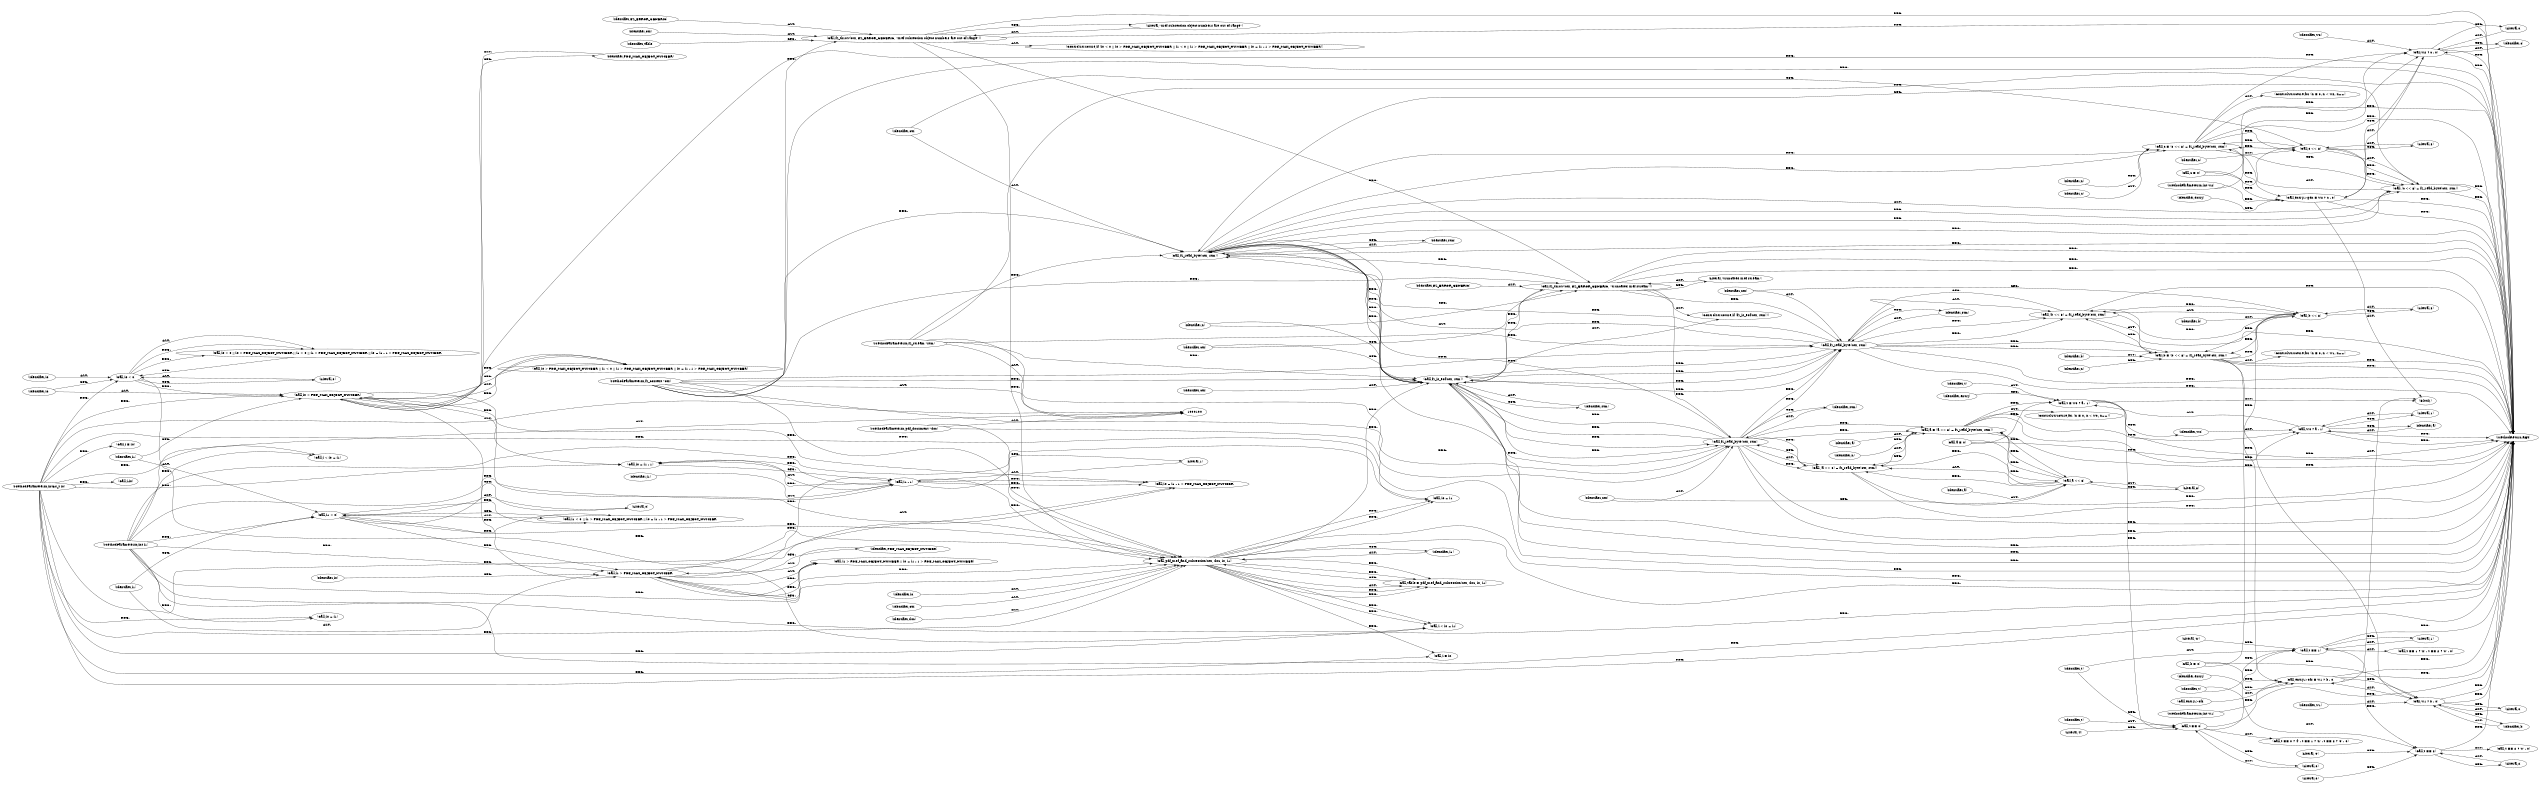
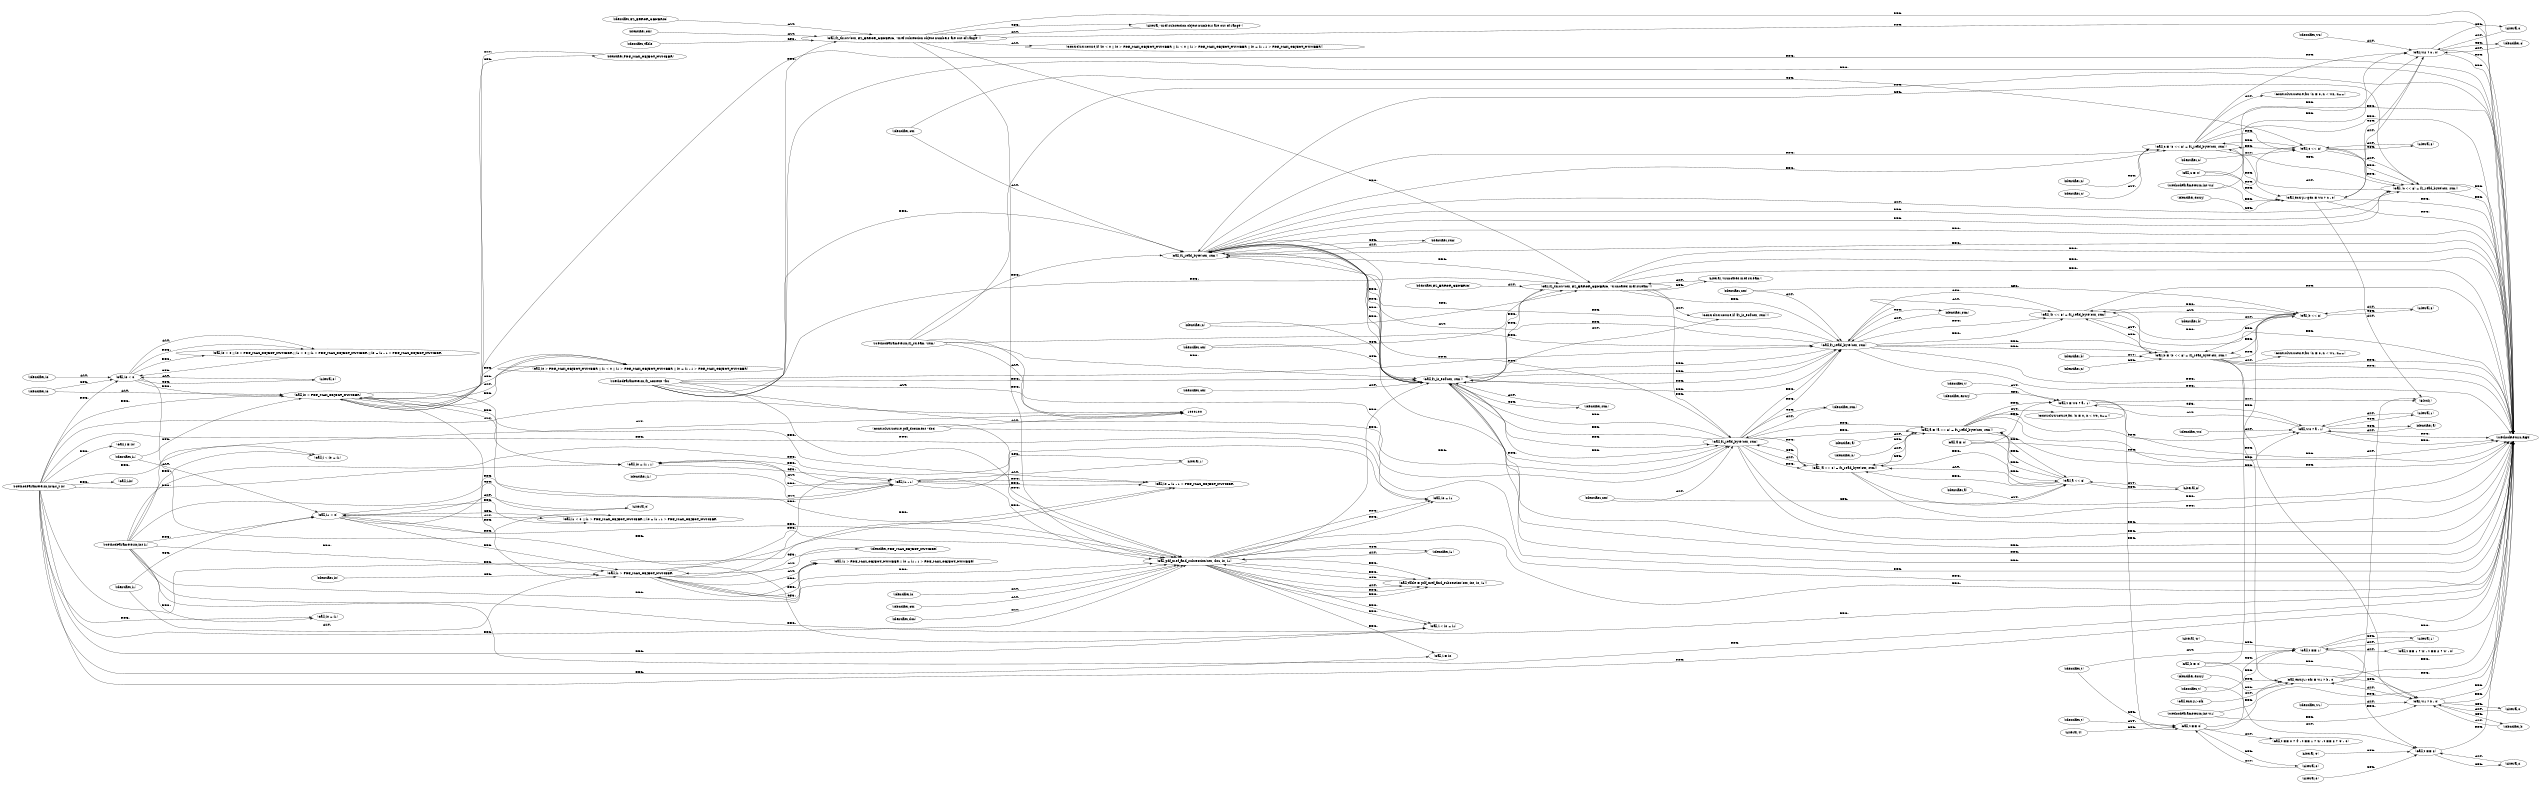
(640, 381) -> (640, 381)
(2127, 426) -> (2199, 408)
(904, 429) -> (904, 429)
(904, 512) -> (904, 512)
(1443, 583) -> (1443, 583)
none -> (2316, 721)
(2514, 749) -> none
